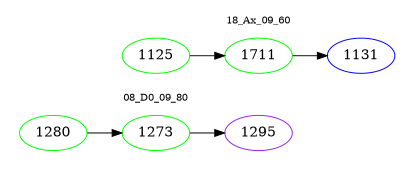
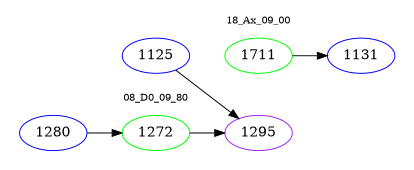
(259, 21) -> (259, 21)
(156, 56) -> (156, 56)
(202, 56) -> (209, 96)
(53, 133) -> (53, 133)
(156, 133) -> (156, 133)
